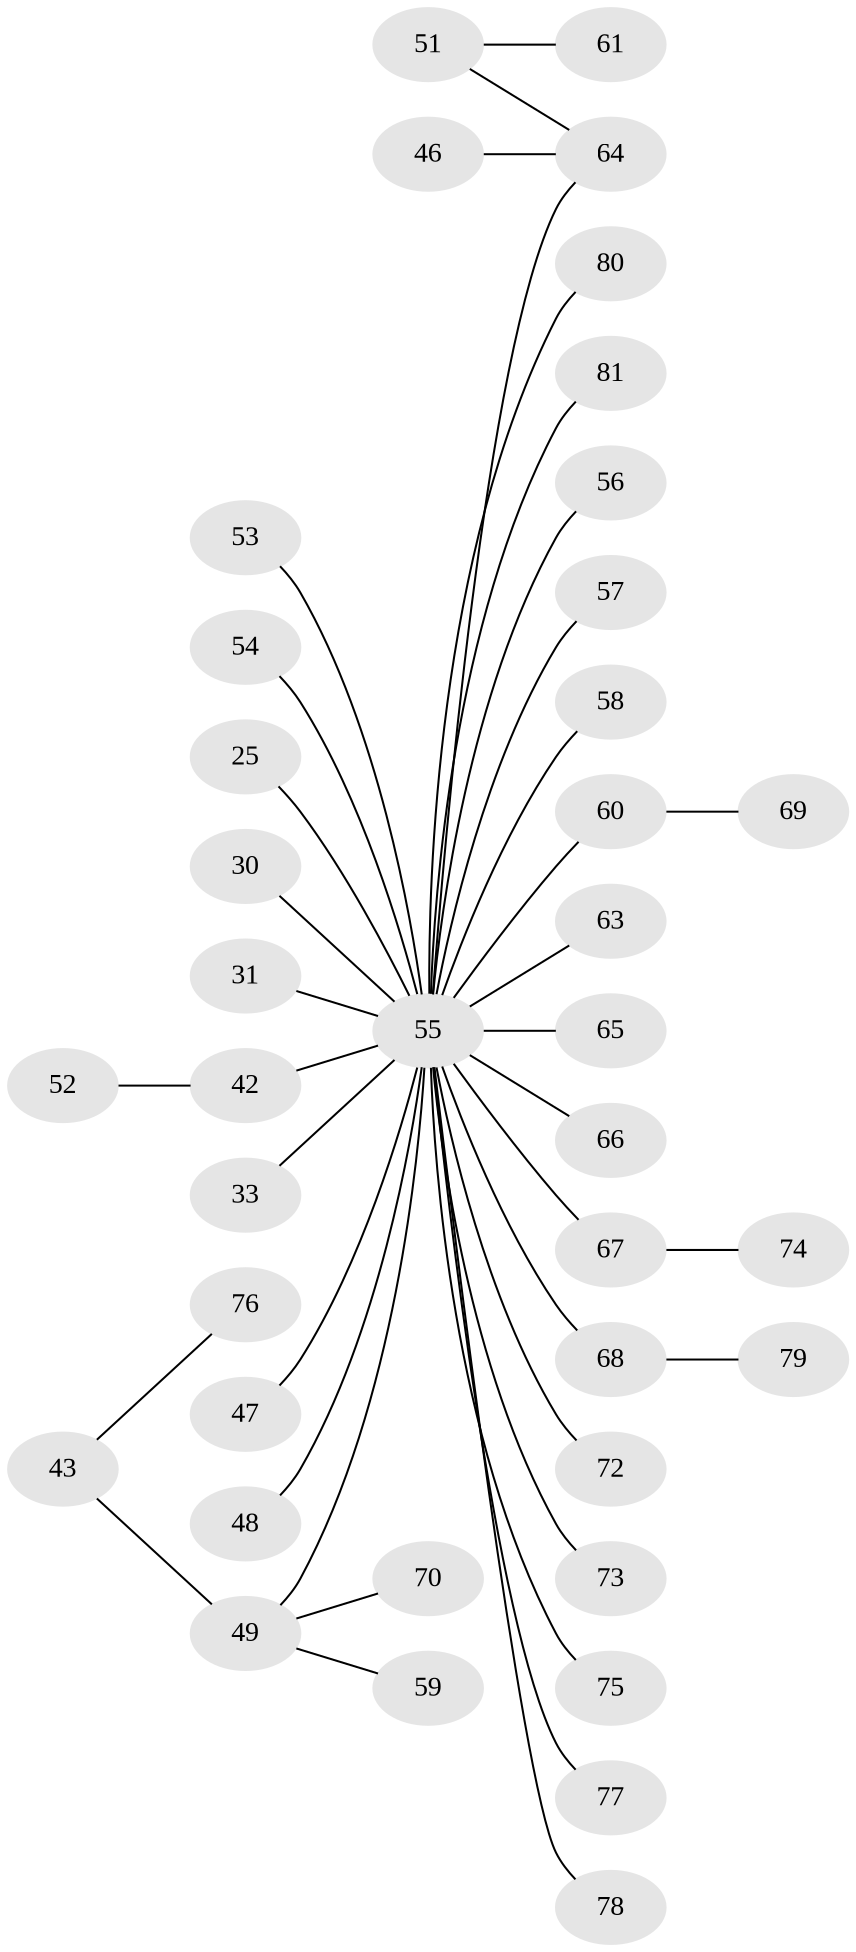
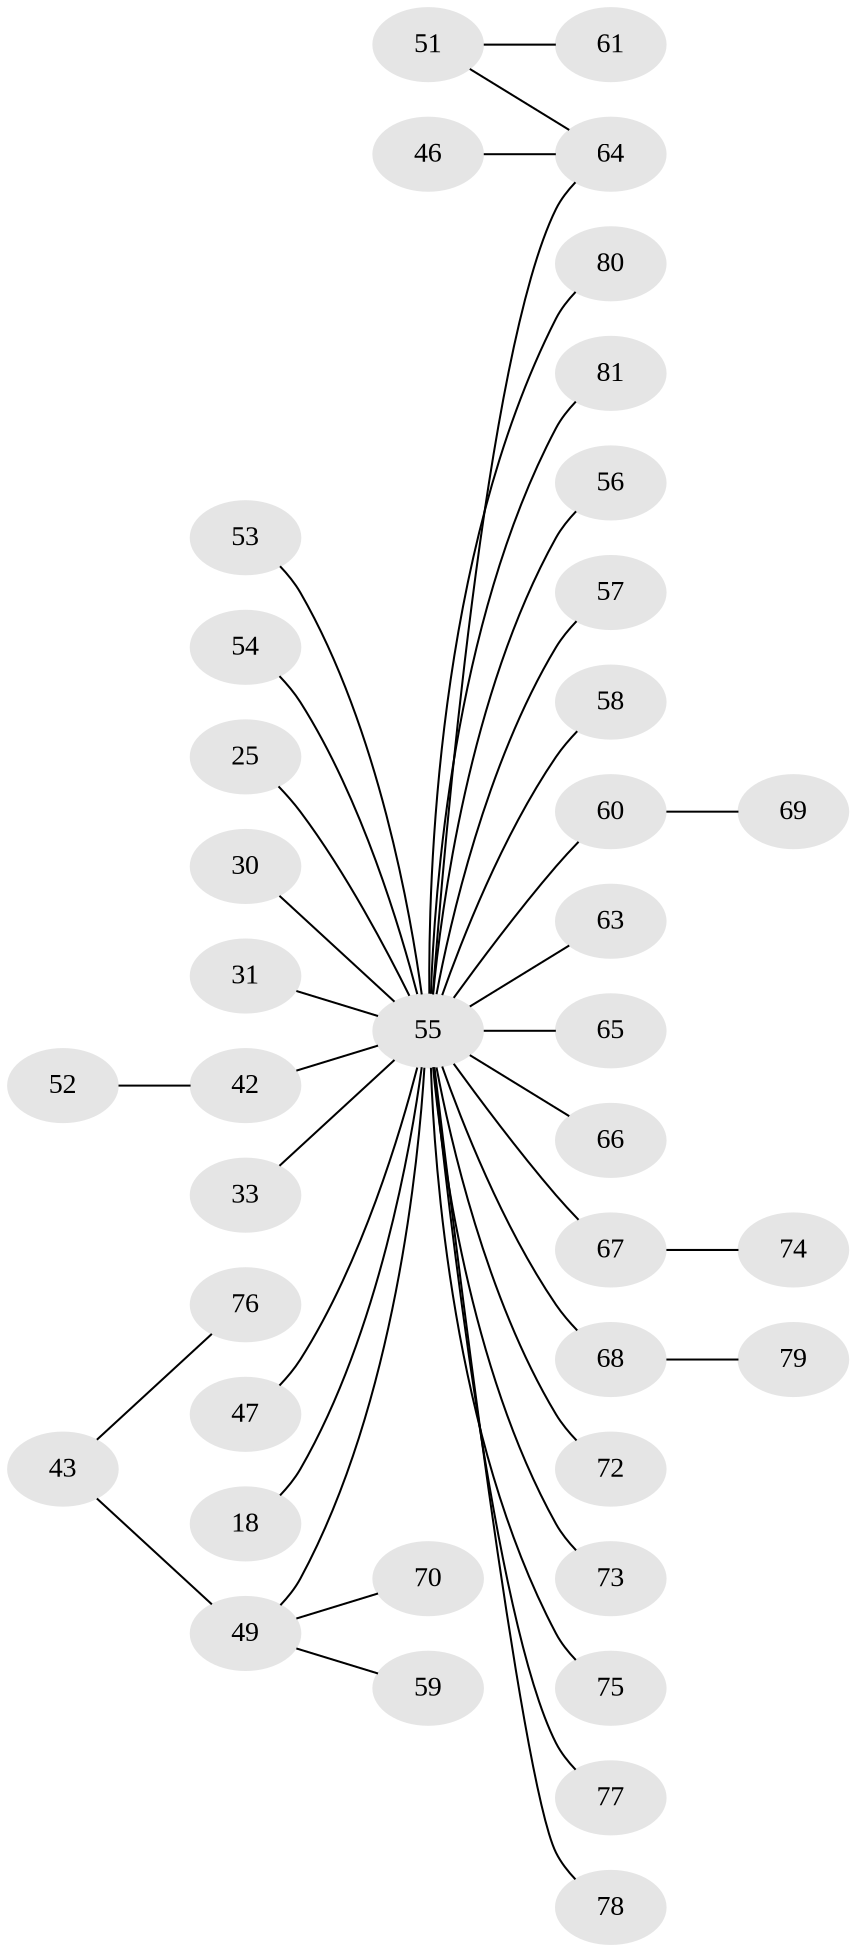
(246, 1524) -> (246, 1524)
